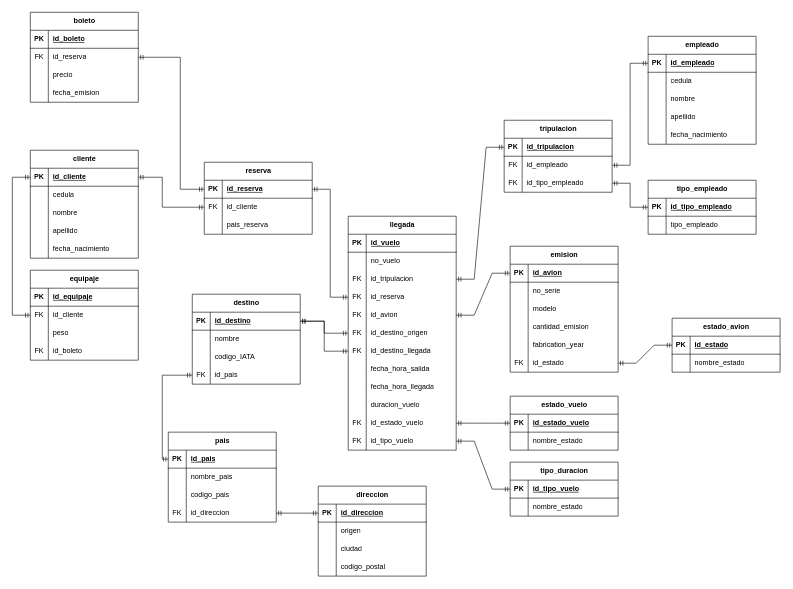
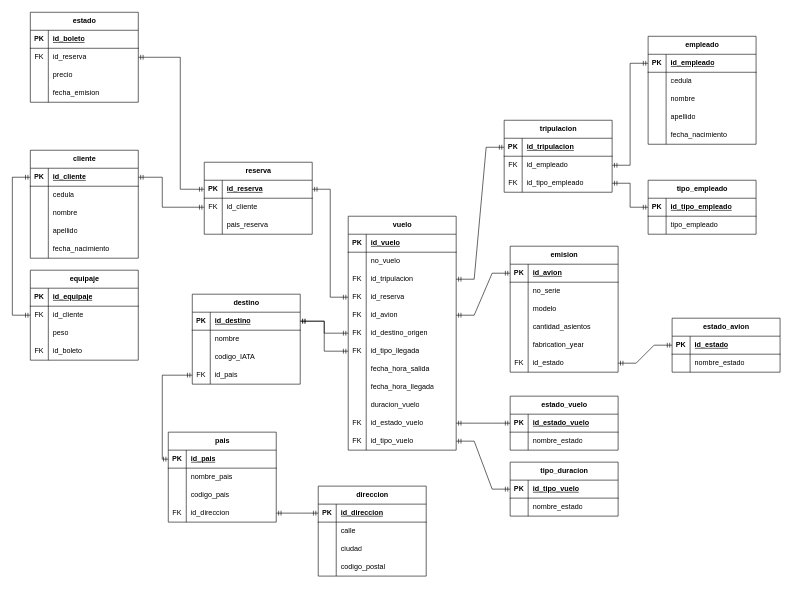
(85, 21) -> (85, 21)
(403, 225) -> (403, 225)
(563, 327) -> (566, 327)
(404, 351) -> (398, 351)
(352, 531) -> (349, 531)
